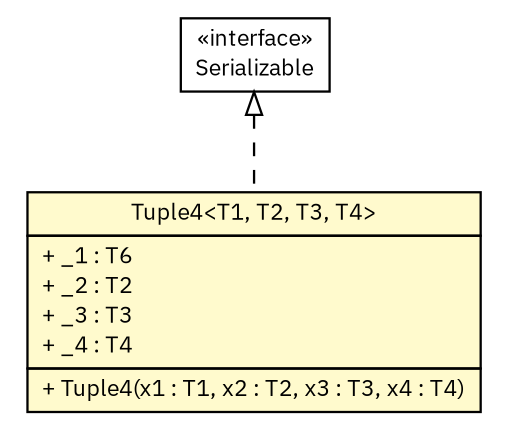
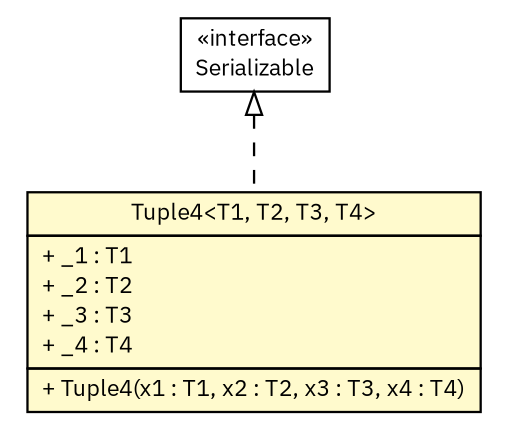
(88, 256) -> (88, 256)
